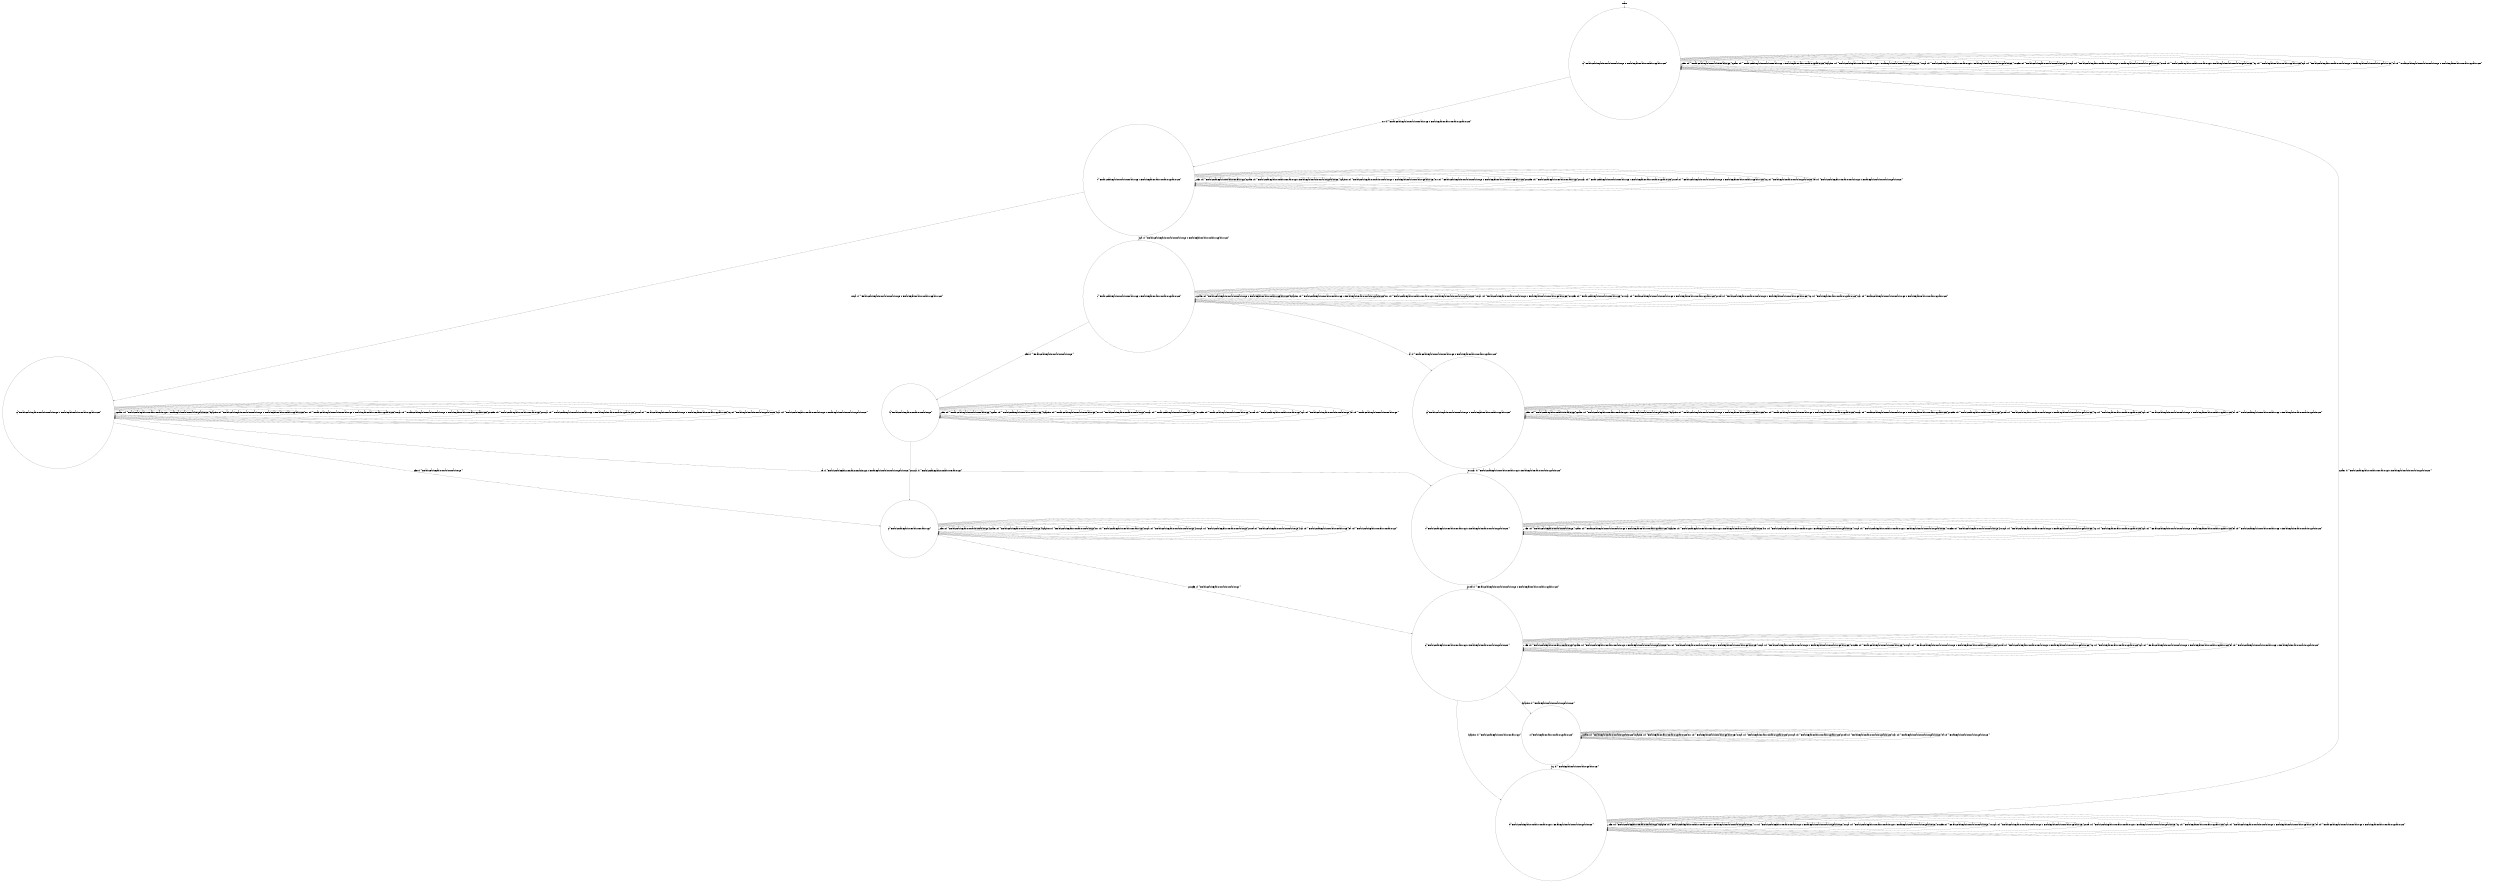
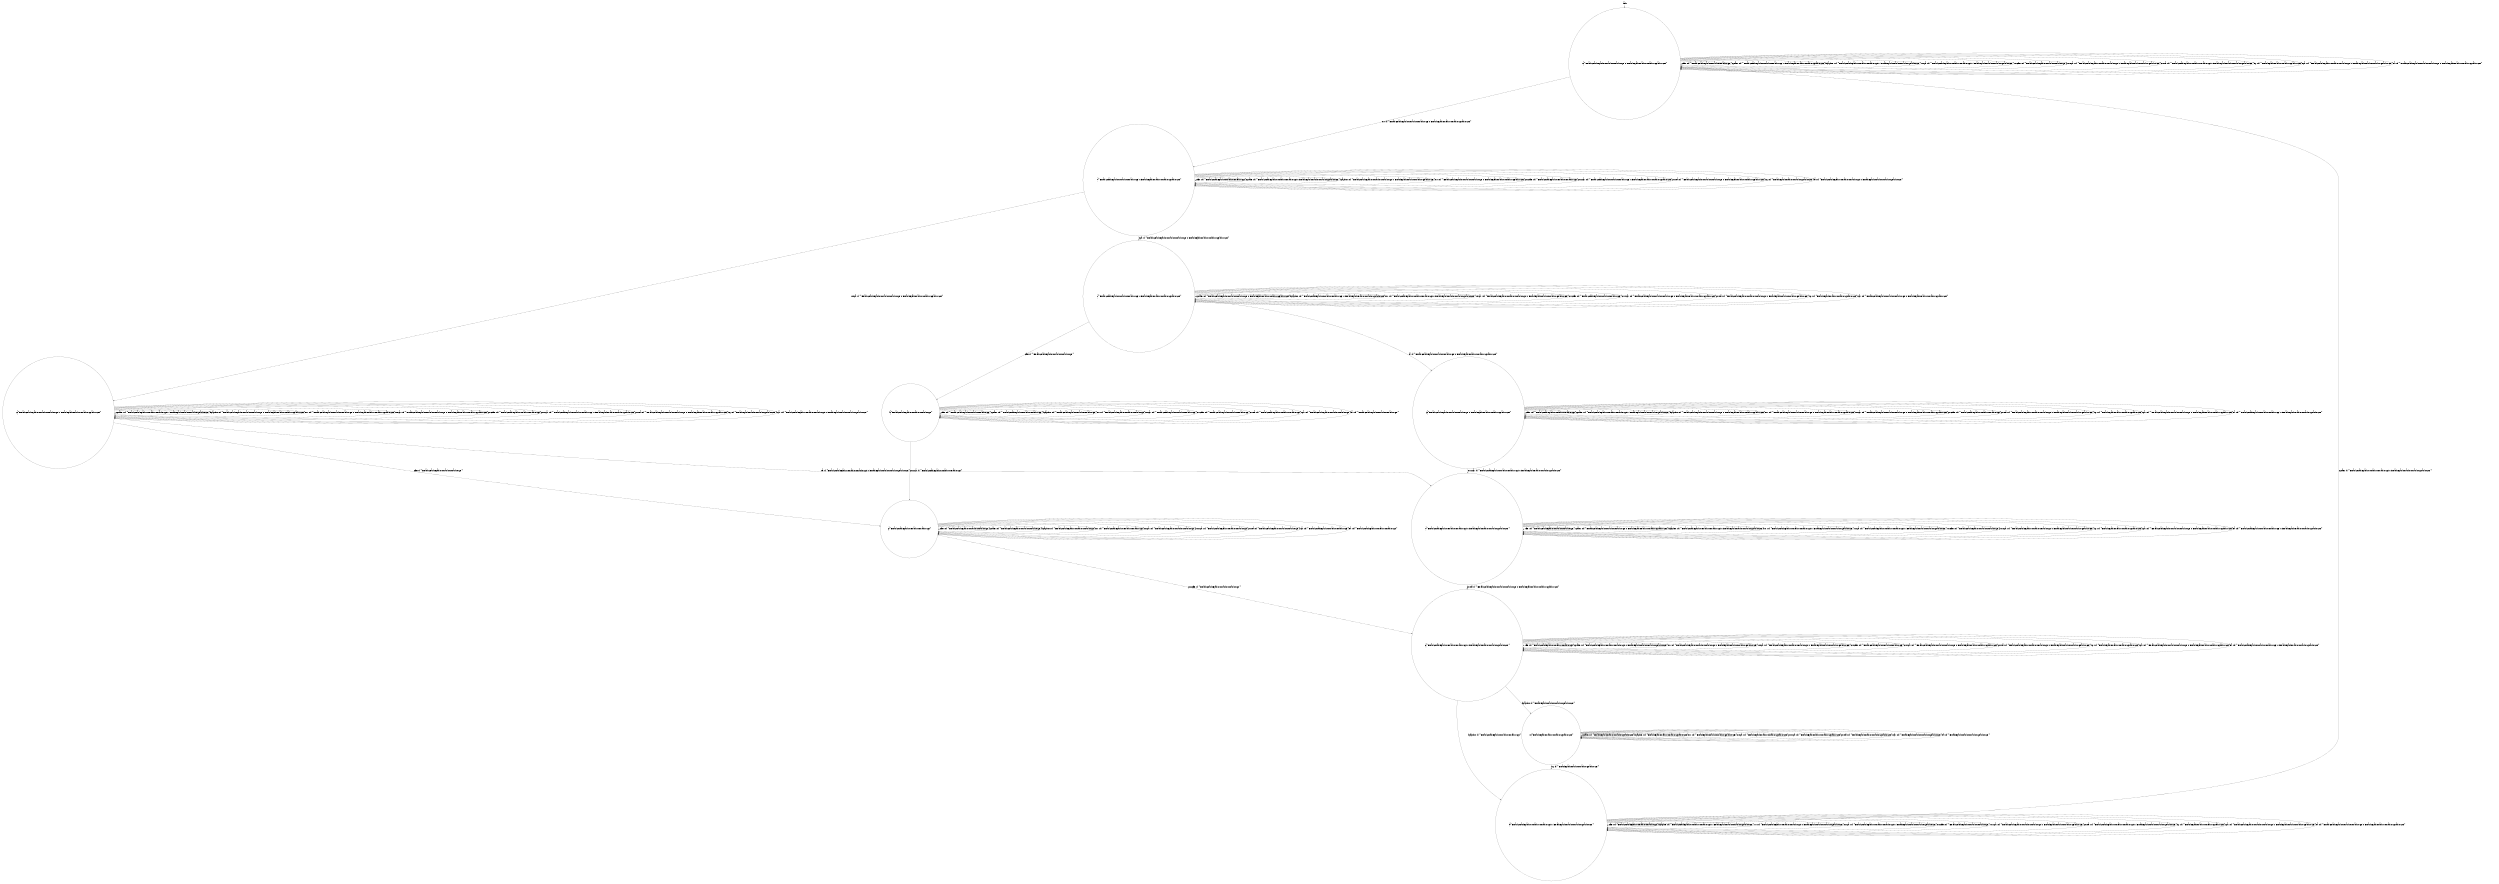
(1625, 4) -> (1625, 4)
